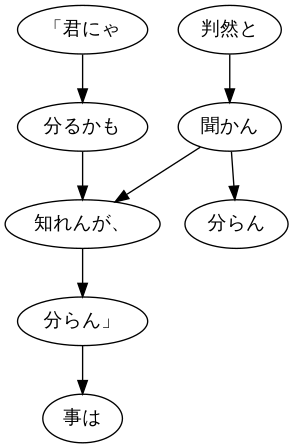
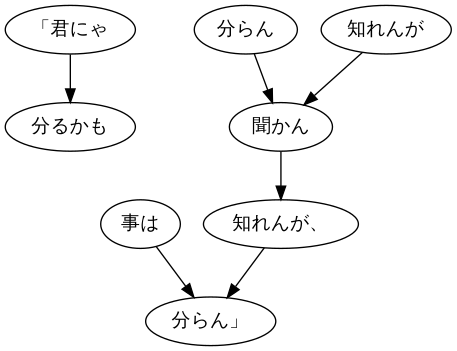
(230, 30) -> (386, 30)
(83, 169) -> none
(233, 169) -> (261, 72)
(83, 363) -> (171, 267)
